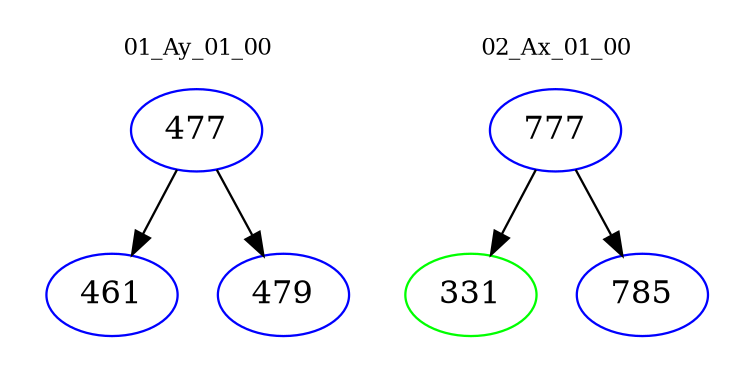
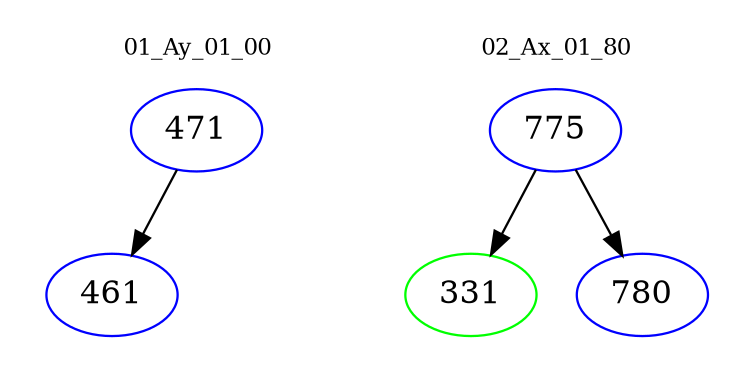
(557, 49) -> (557, 49)
(197, 130) -> (197, 130)
(556, 130) -> (556, 130)
(283, 295) -> none
(642, 295) -> (642, 295)
